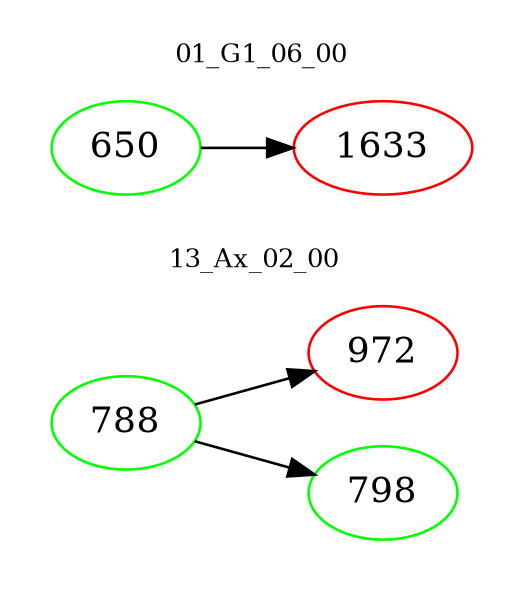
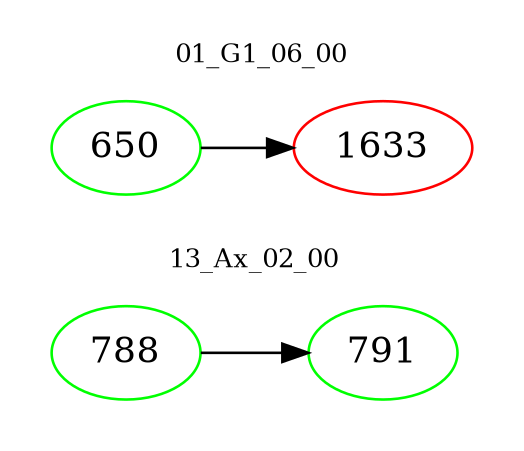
(383, 353) -> none
(383, 493) -> (383, 353)
